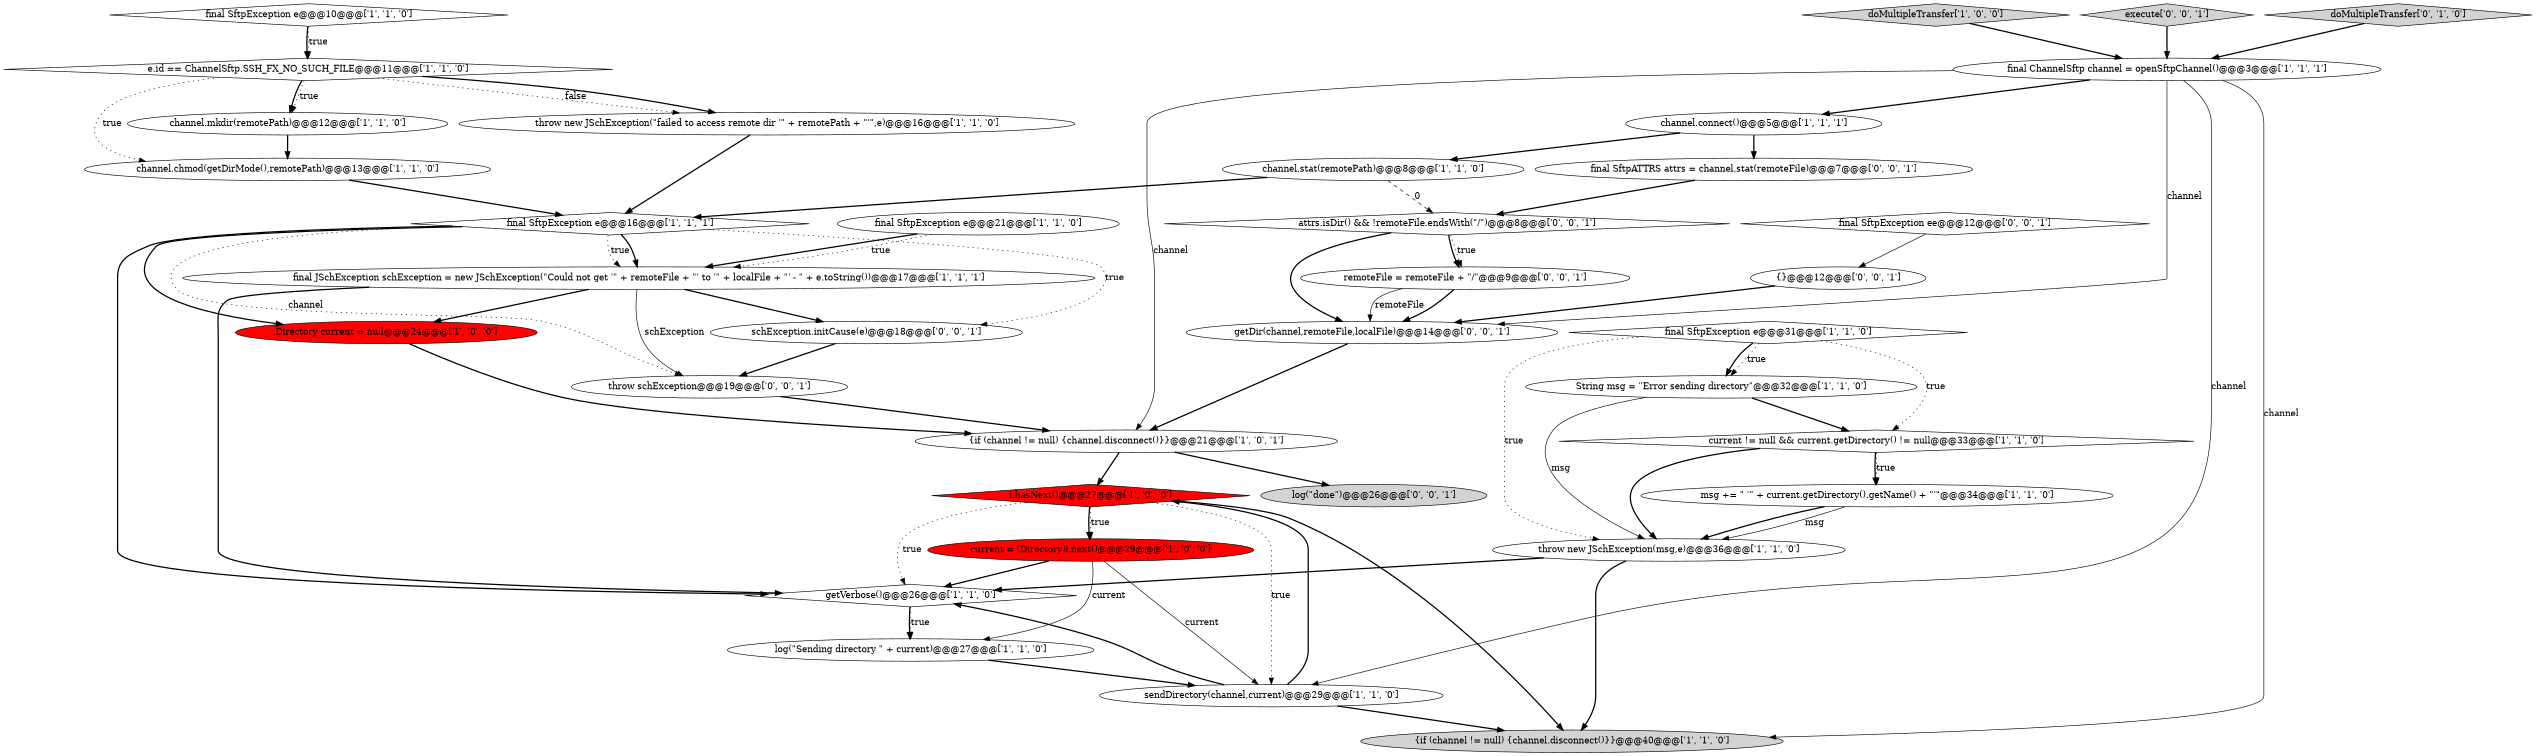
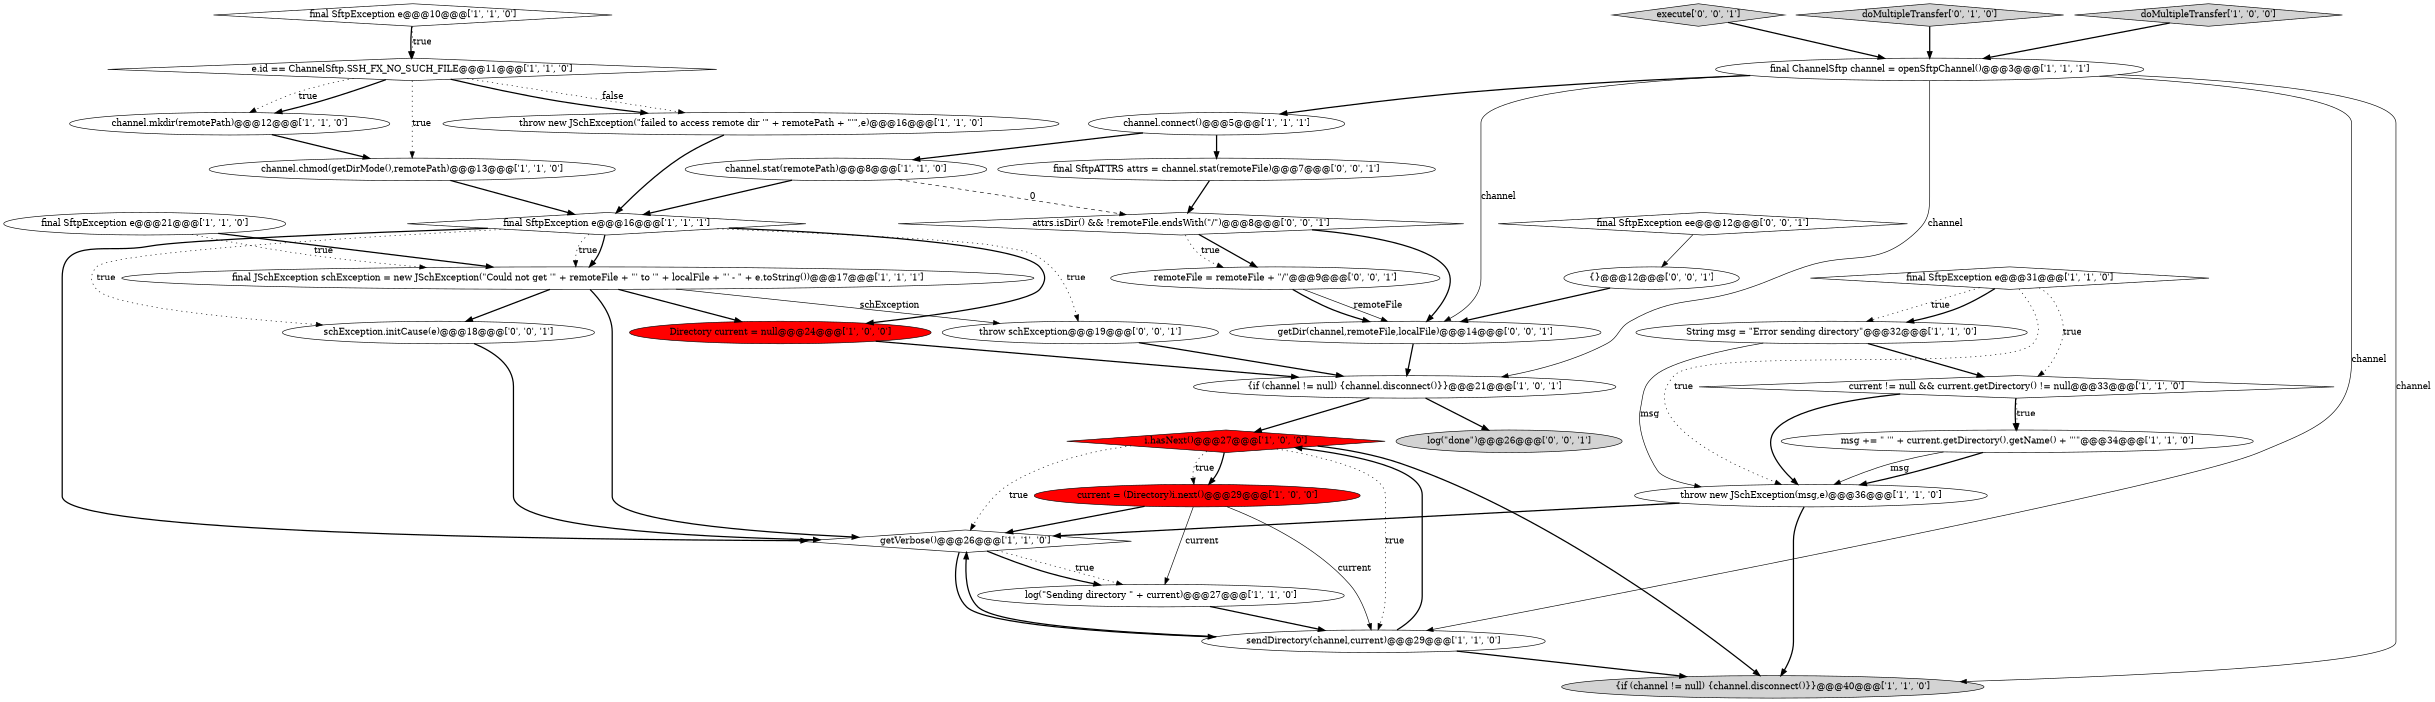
(306, 305) -> (1076, 278)
(791, 359) -> (574, 523)
none -> (983, 614)
